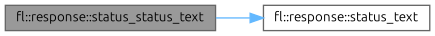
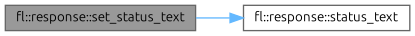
(110, 18) -> (100, 18)
